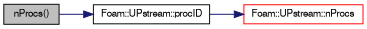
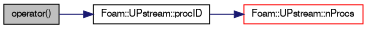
(31, 14) -> (31, 14)
